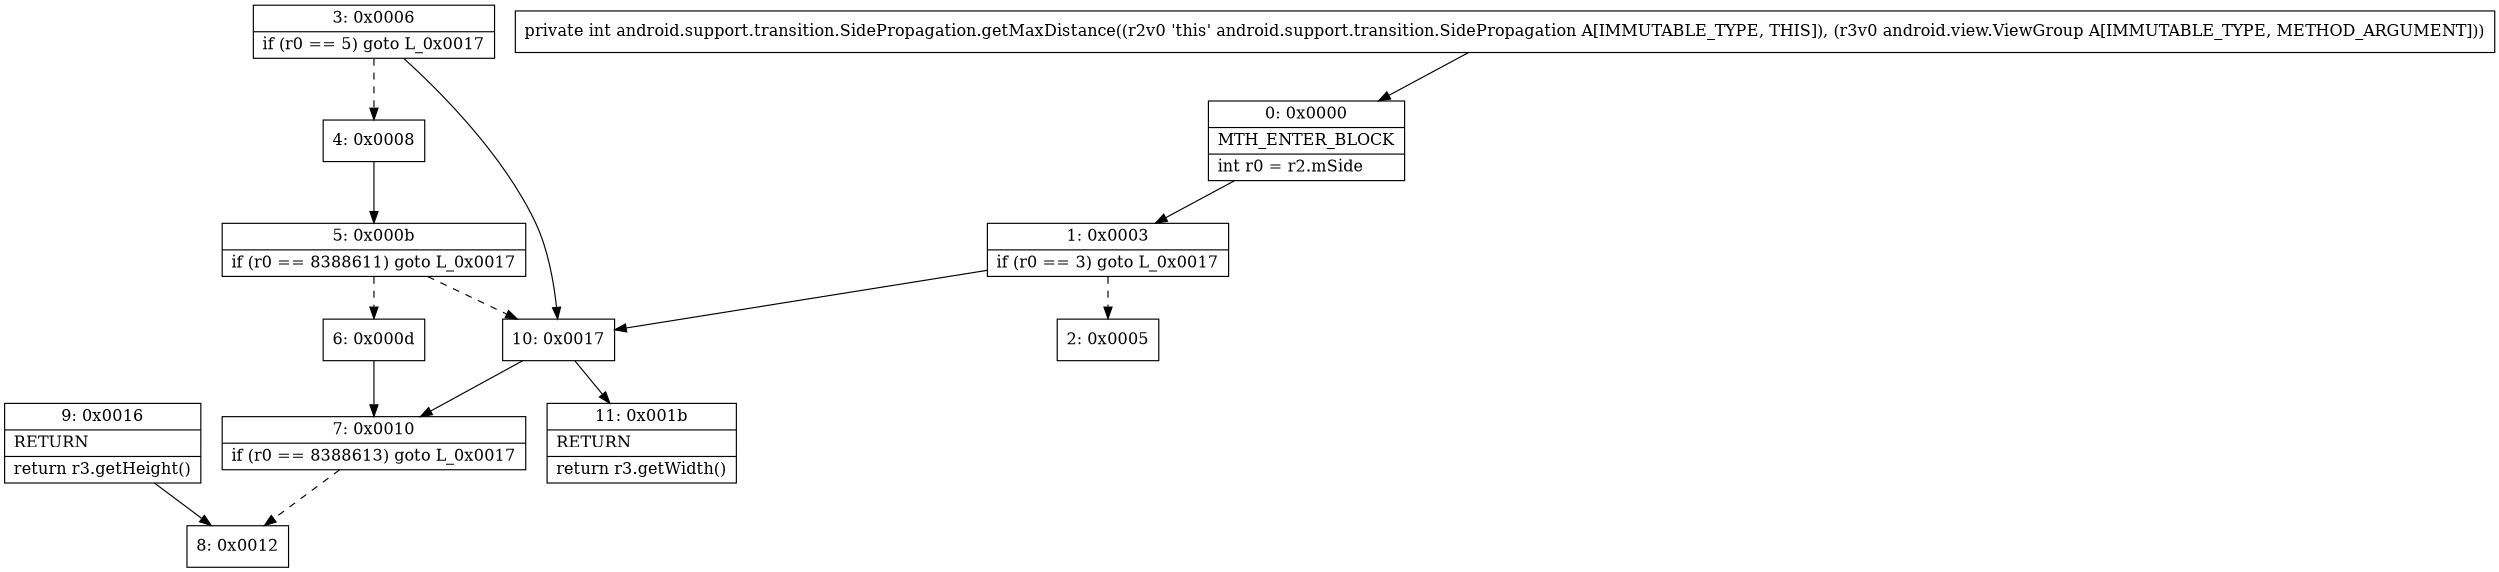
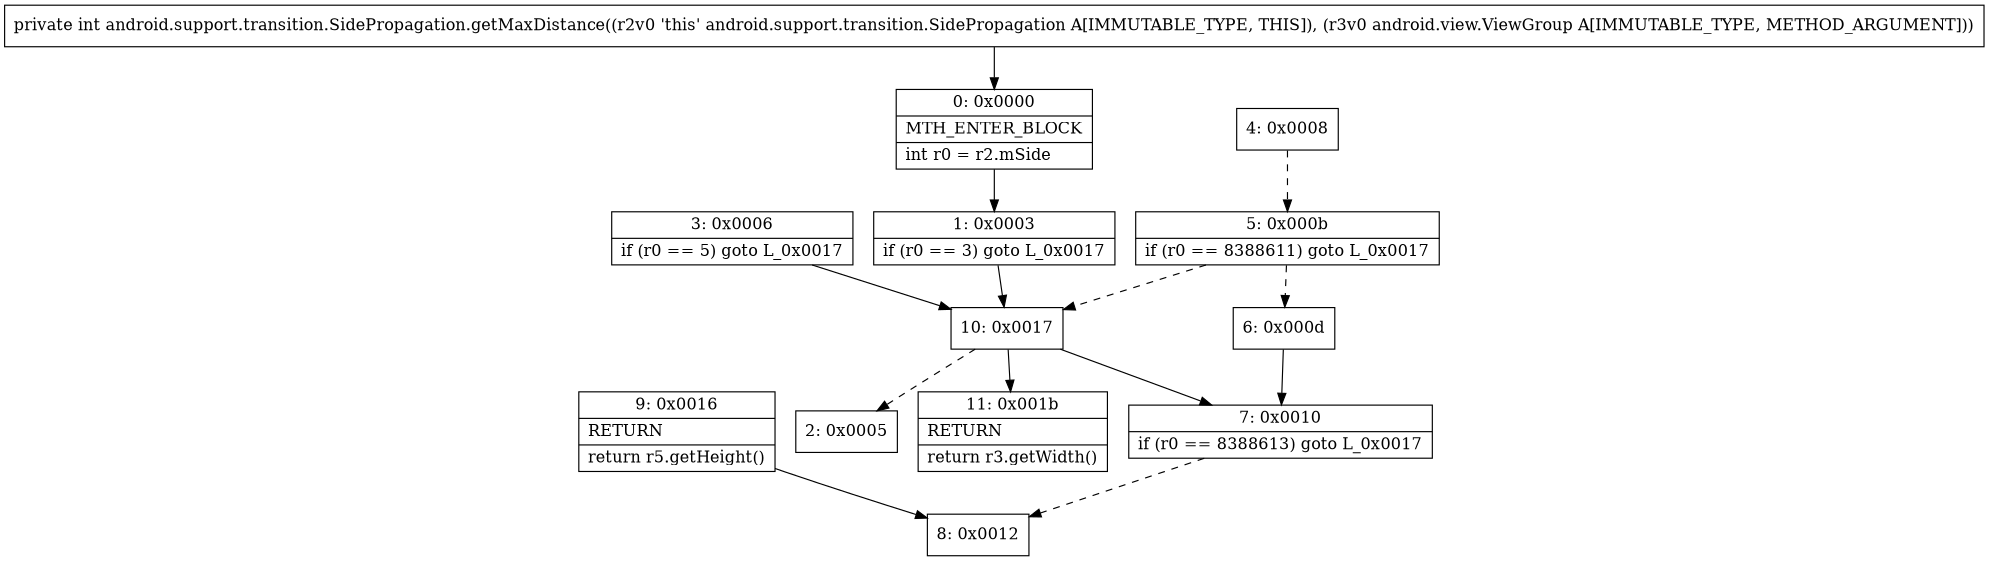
(374, 83) -> none
(374, 187) -> (1287, 175)
(1108, 292) -> (931, 377)
(103, 469) -> (677, 458)
